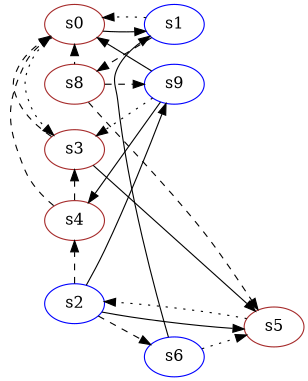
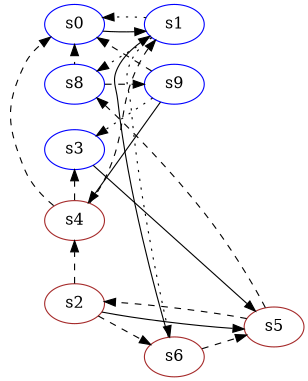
(75, 24) -> (75, 24)
(129, 51) -> (129, 51)
(133, 59) -> (129, 57)
(25, 81) -> none
(75, 84) -> (75, 84)
(19, 103) -> none
none -> (117, 147)
(75, 150) -> (75, 150)
none -> (140, 178)
(175, 197) -> (194, 200)
(125, 205) -> none
(75, 304) -> (75, 304)
(182, 309) -> (182, 309)
(219, 344) -> (219, 344)
(174, 357) -> (174, 357)
